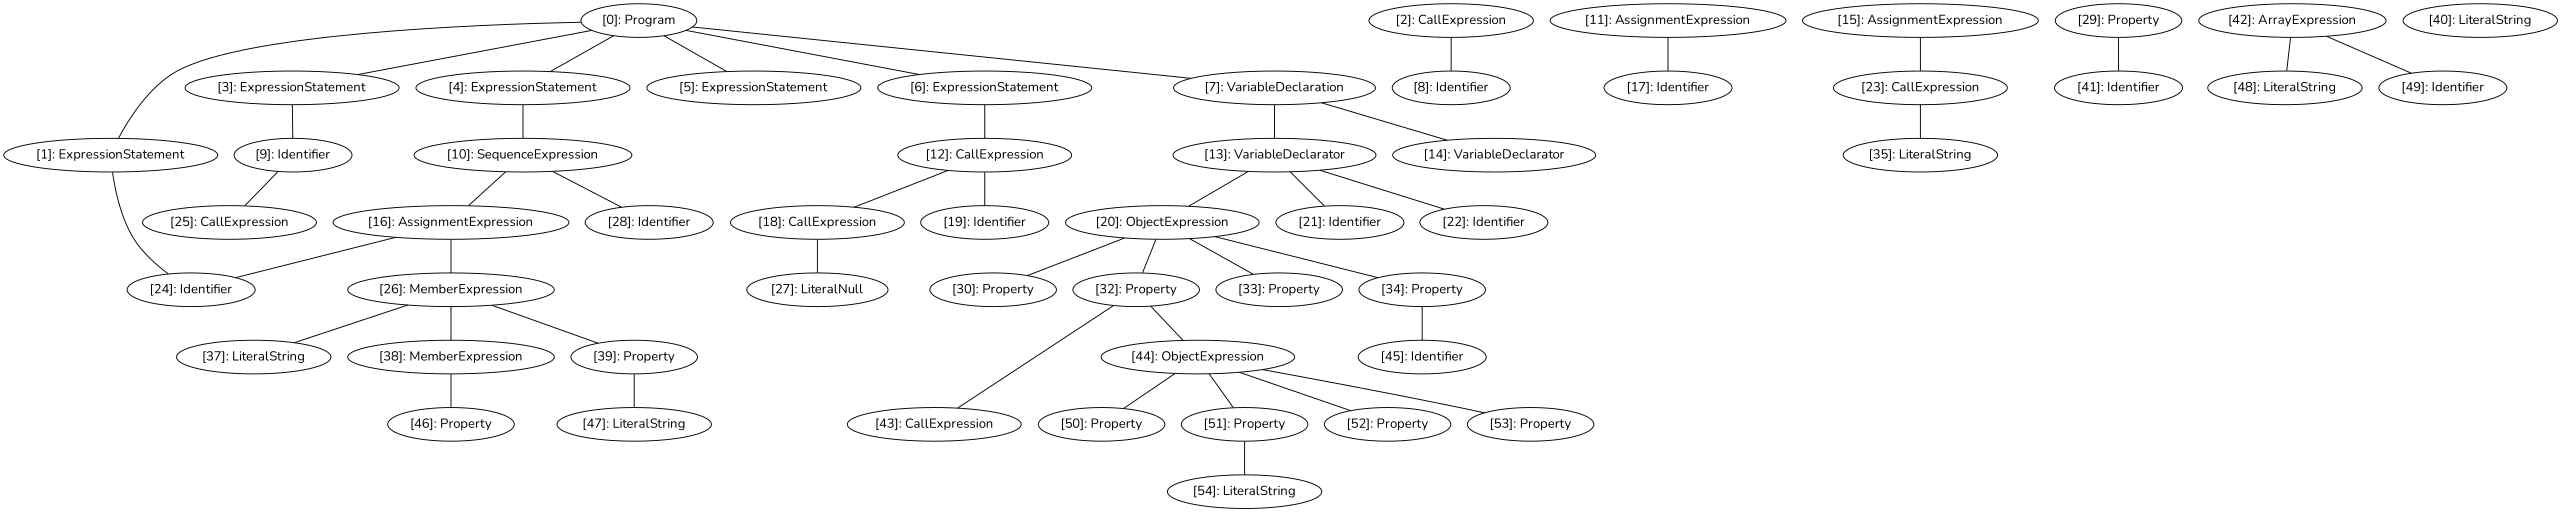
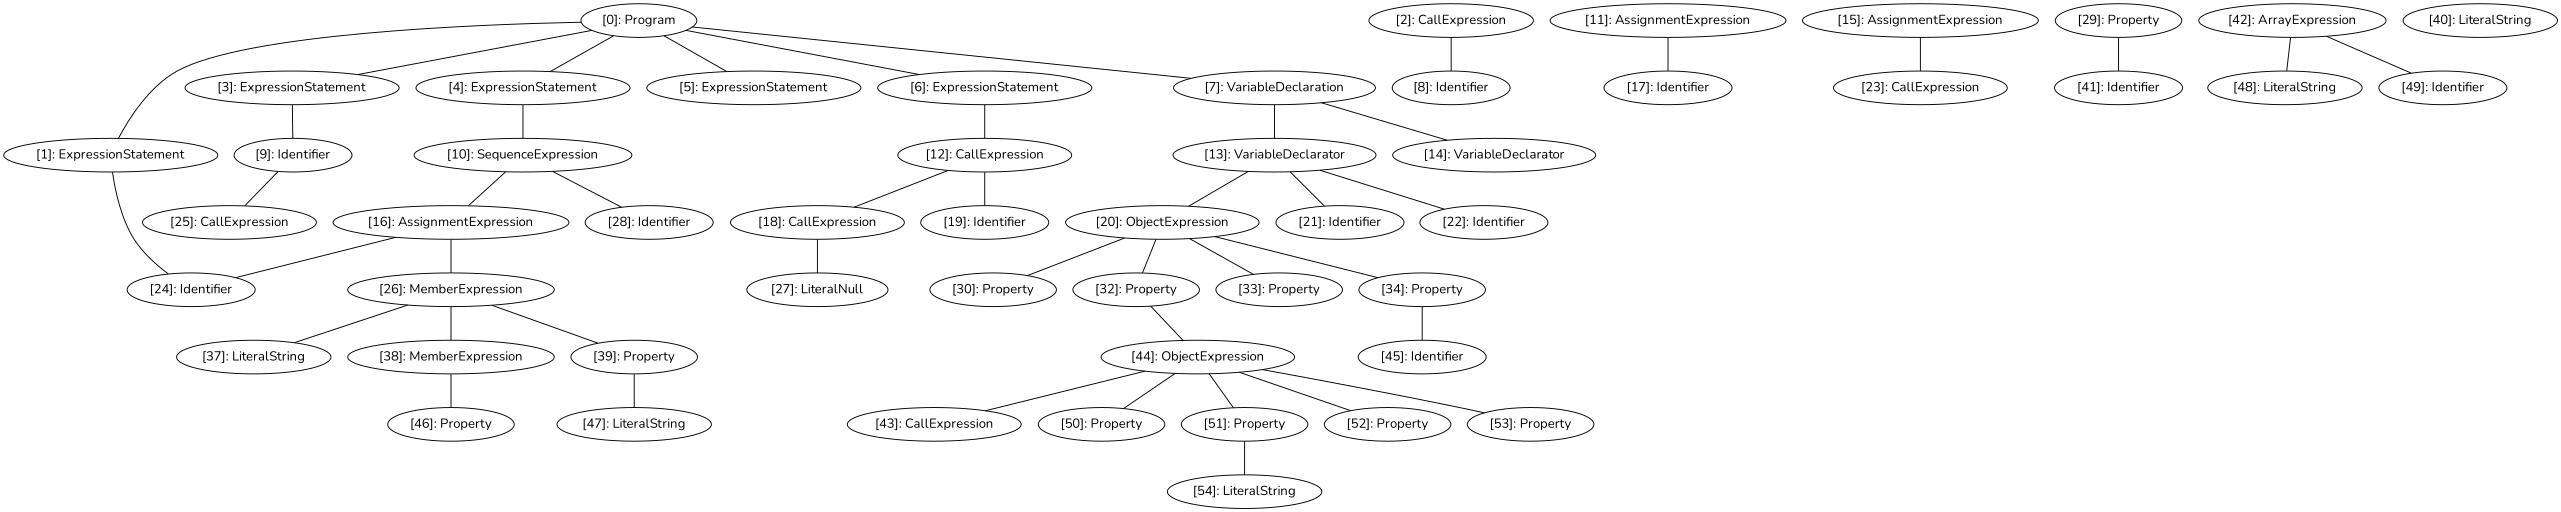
(1920, 155) -> none
(1035, 357) -> (1065, 391)
